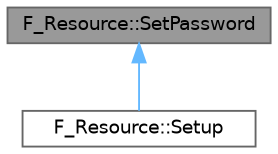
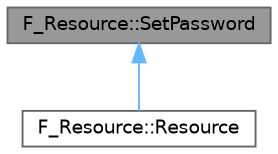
(139, 129) -> (139, 129)
